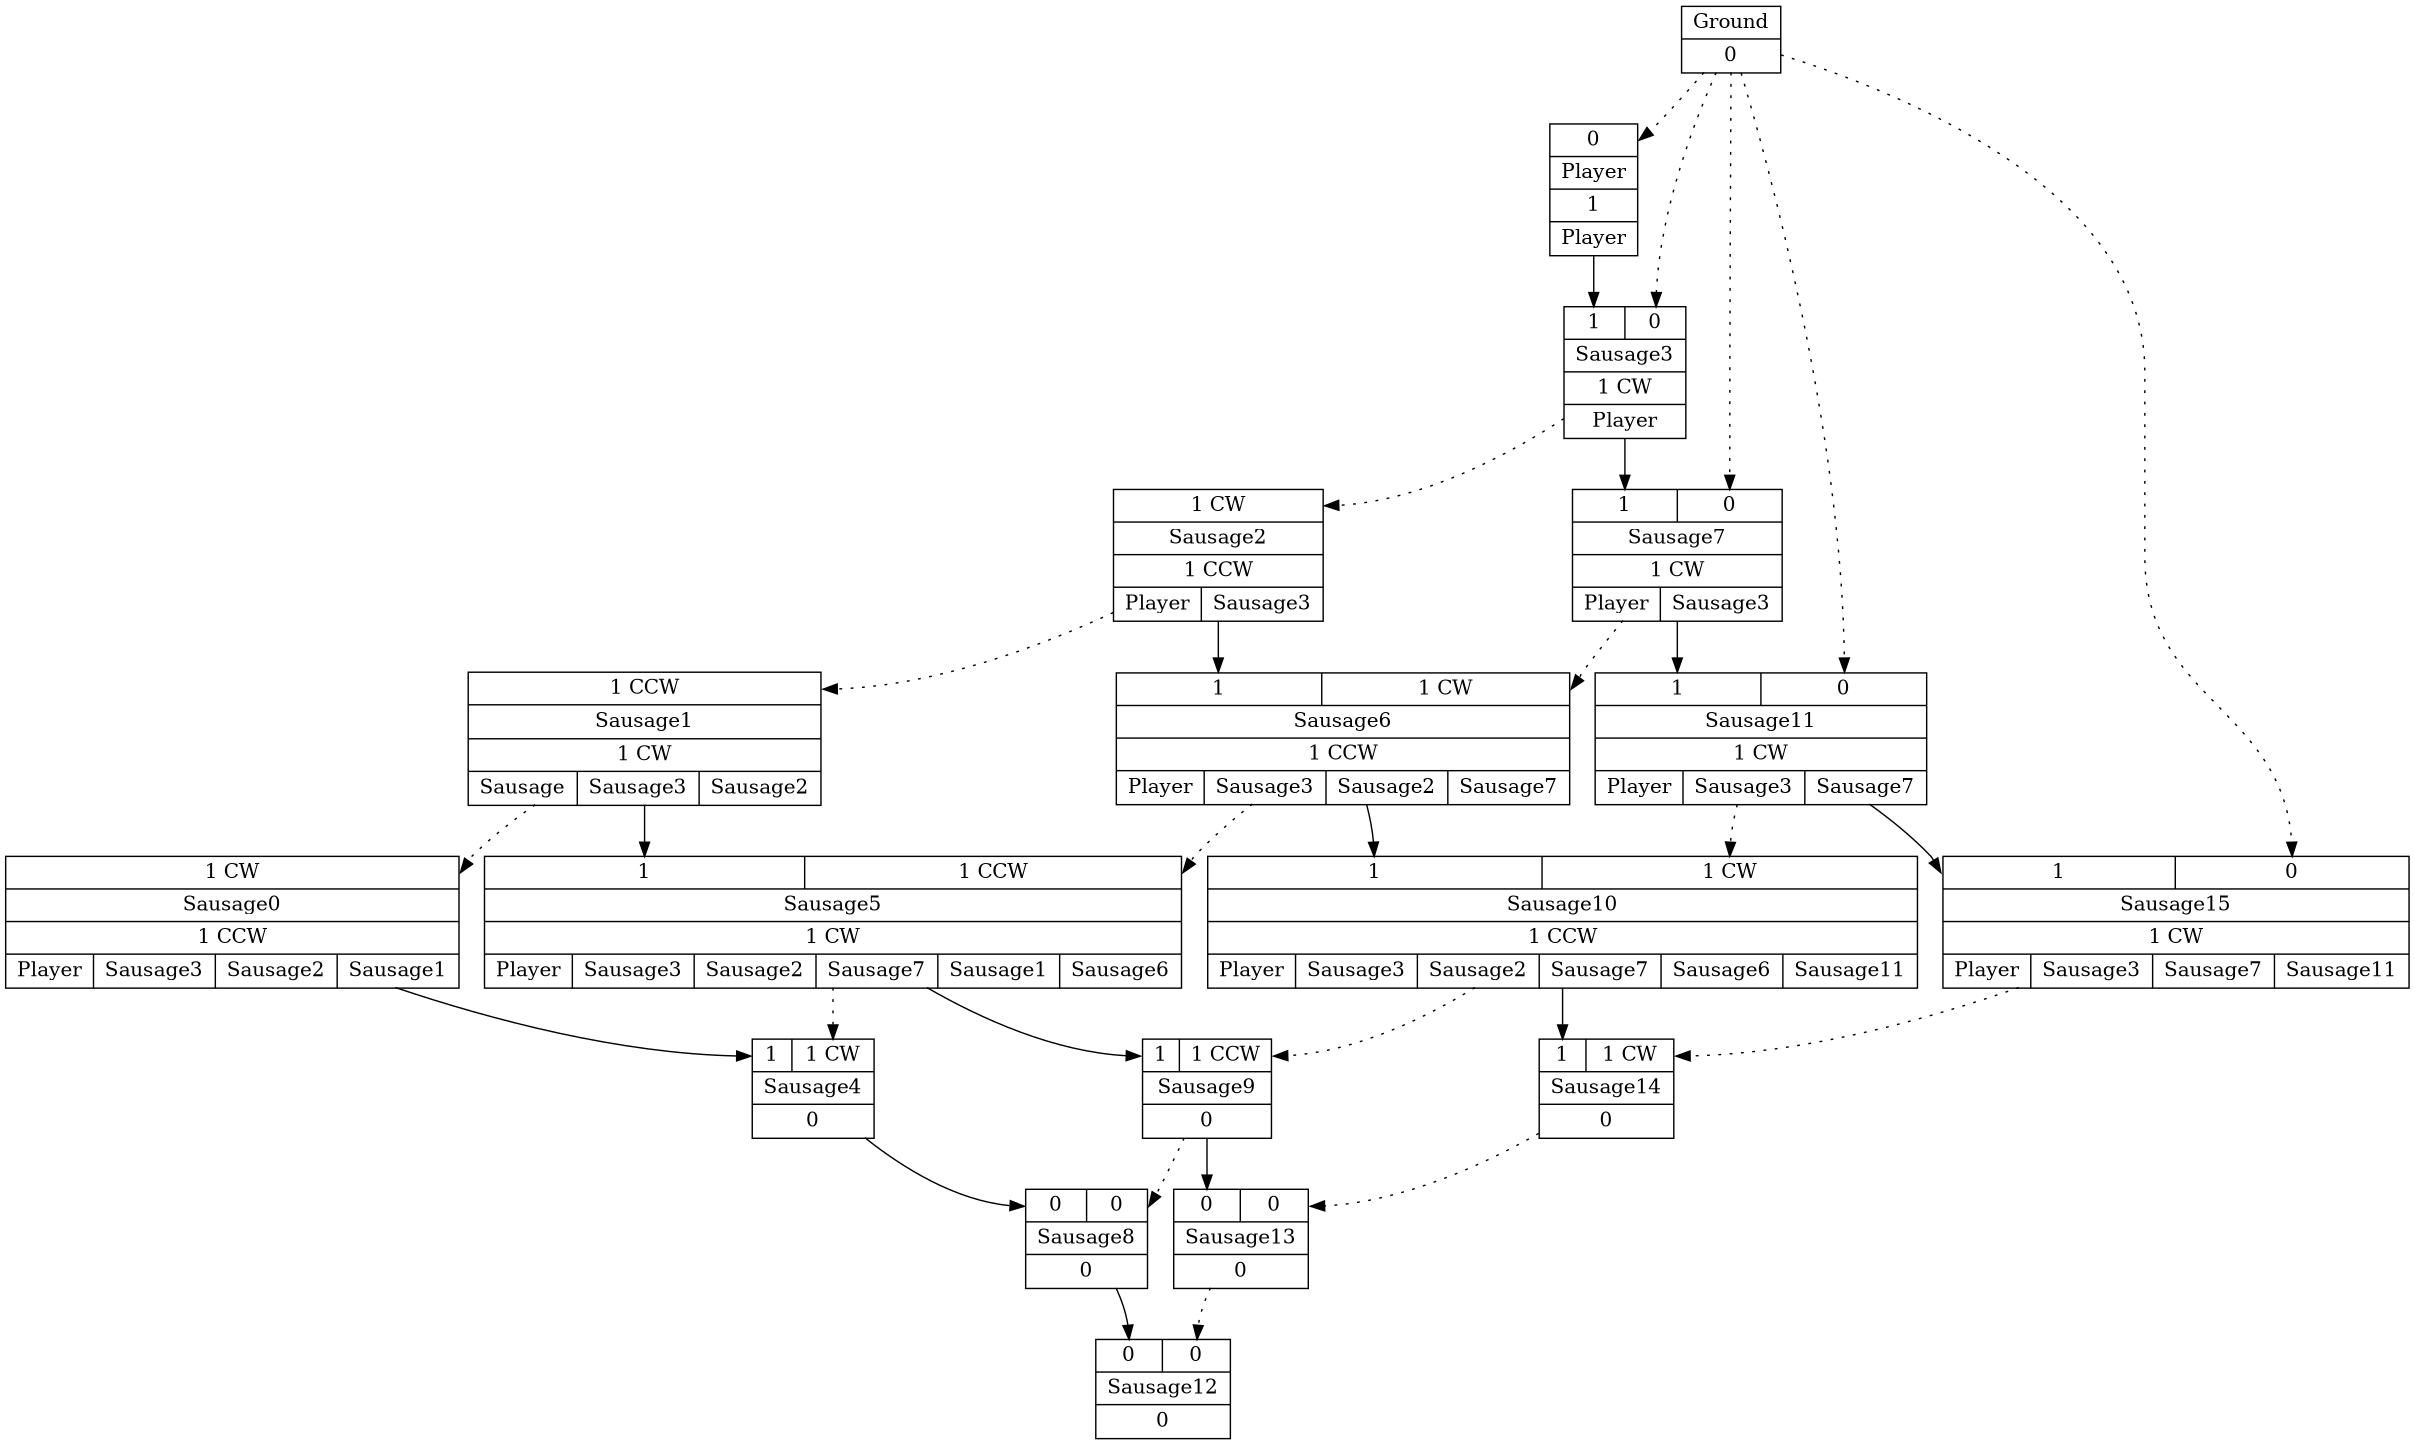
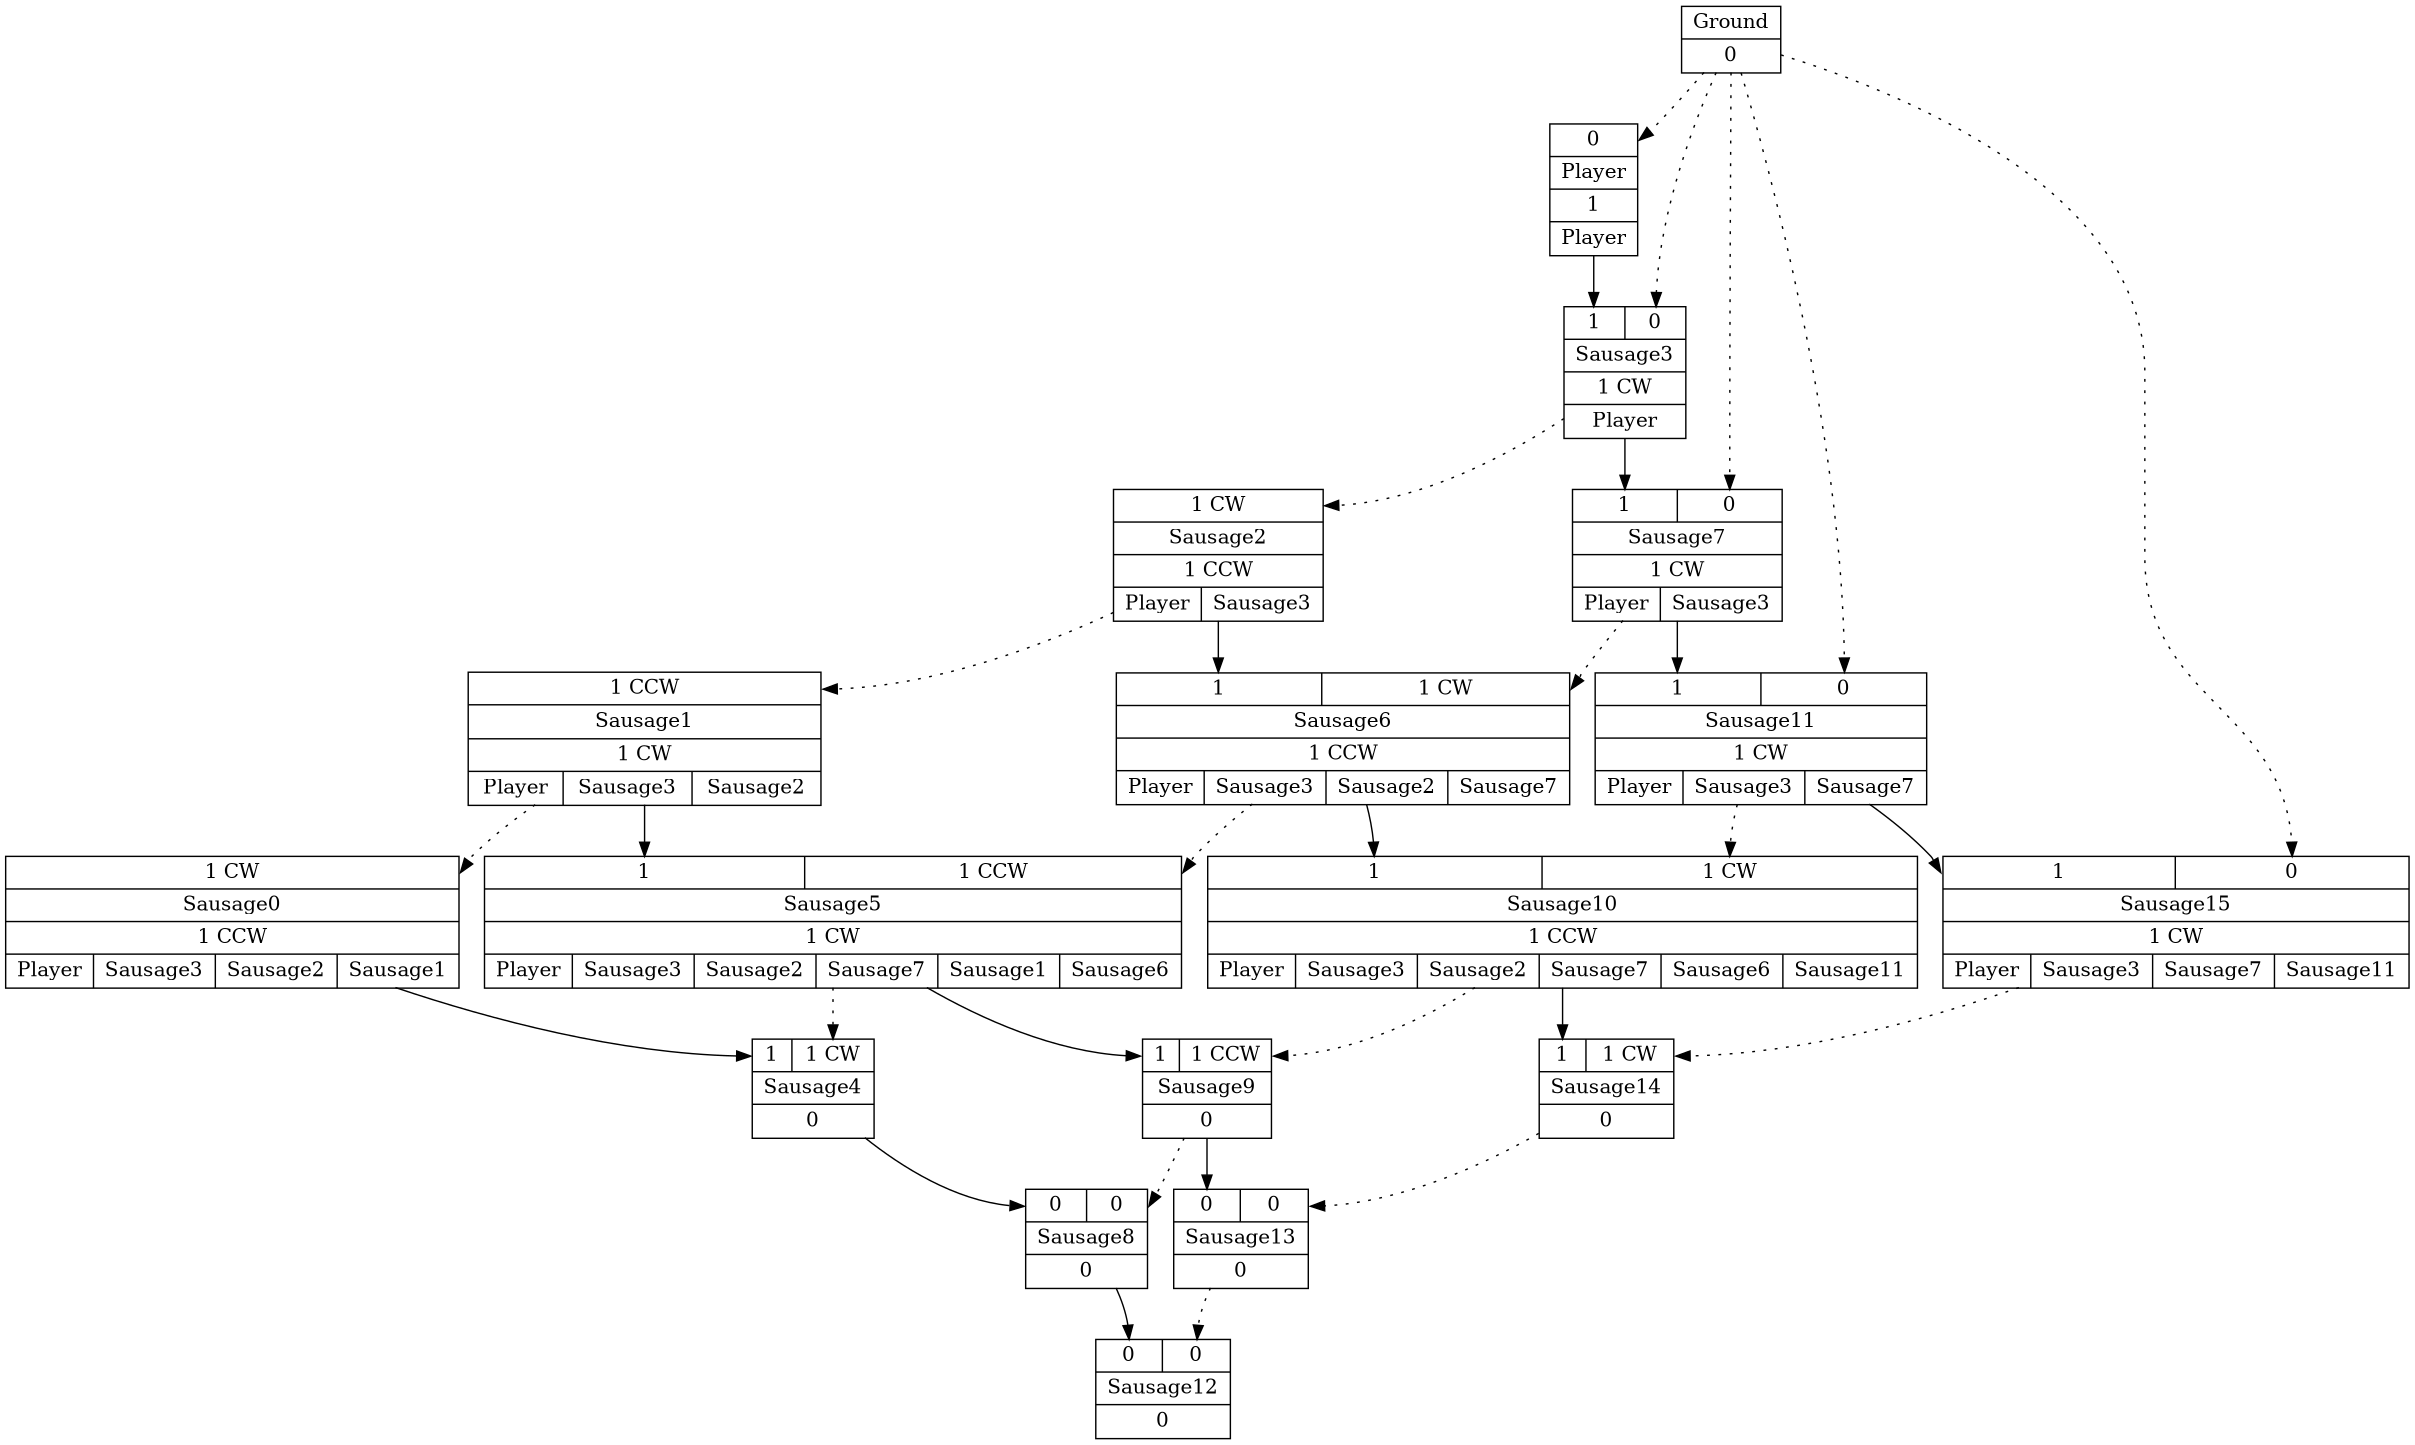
(523, 788) -> (516, 788)
